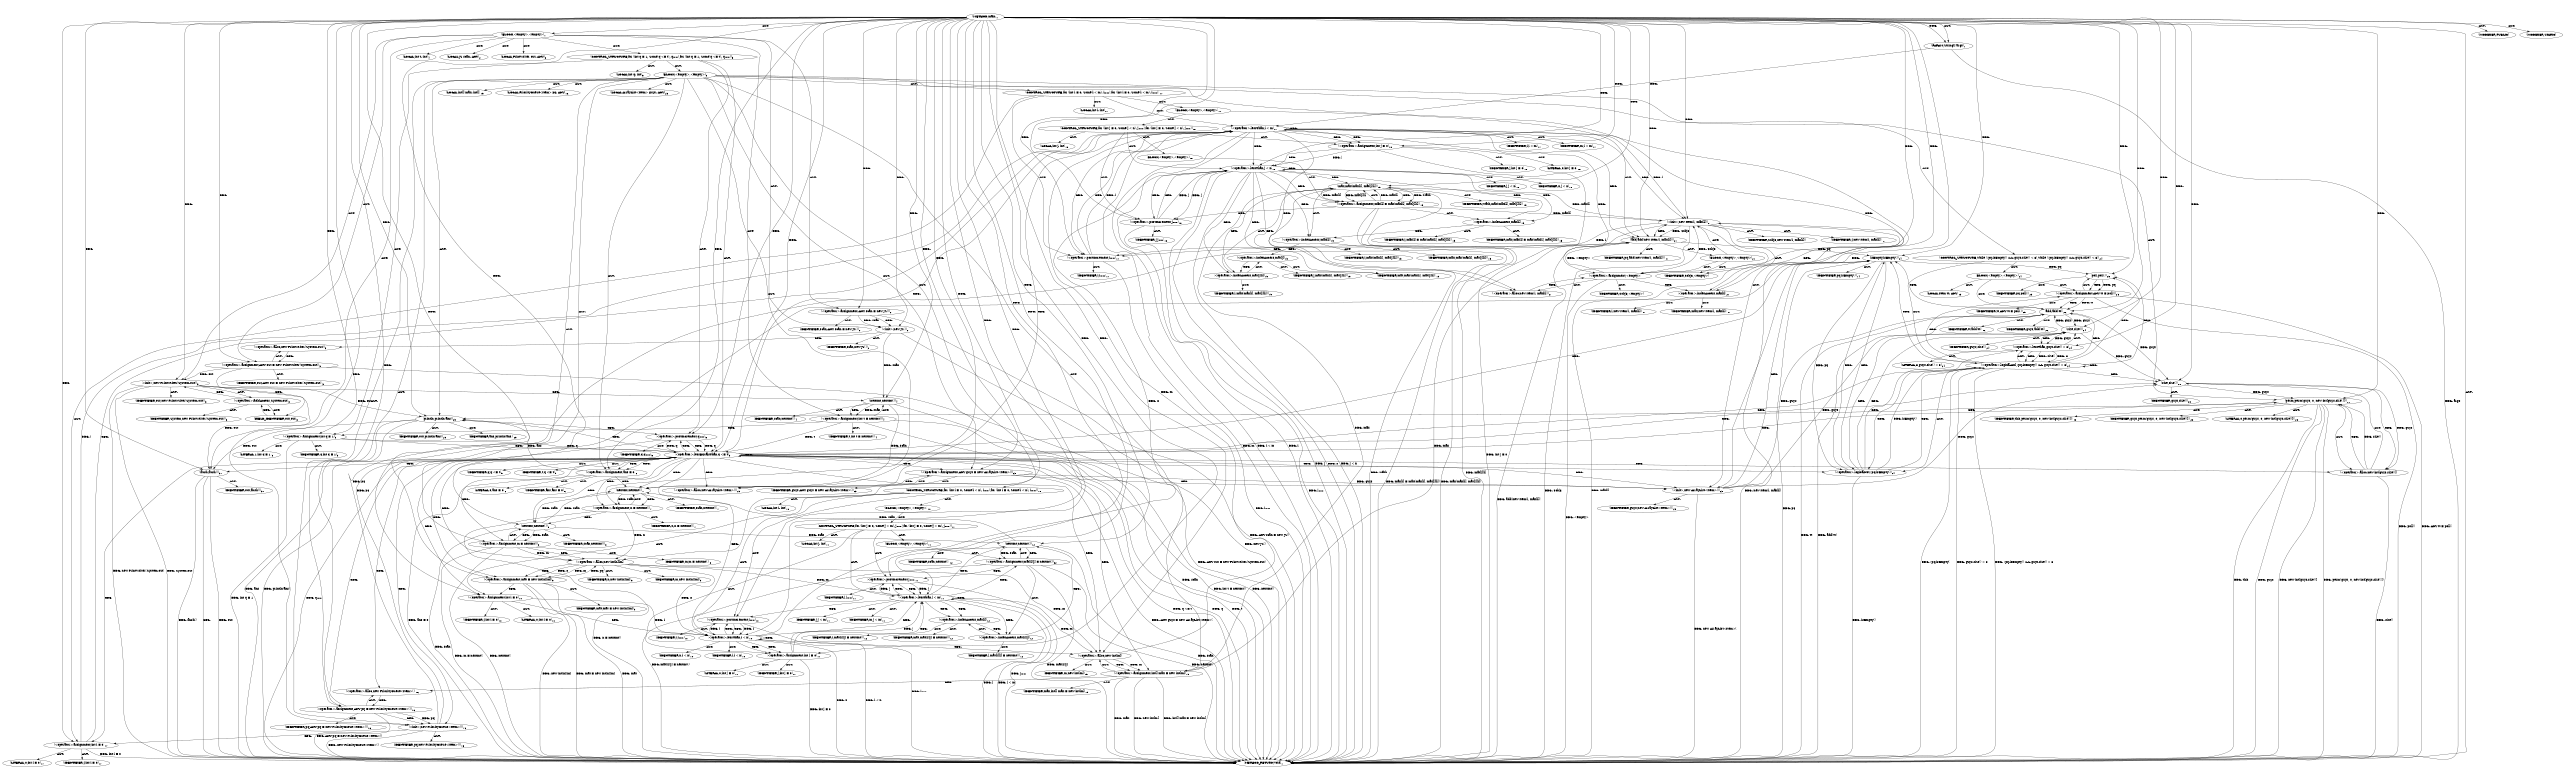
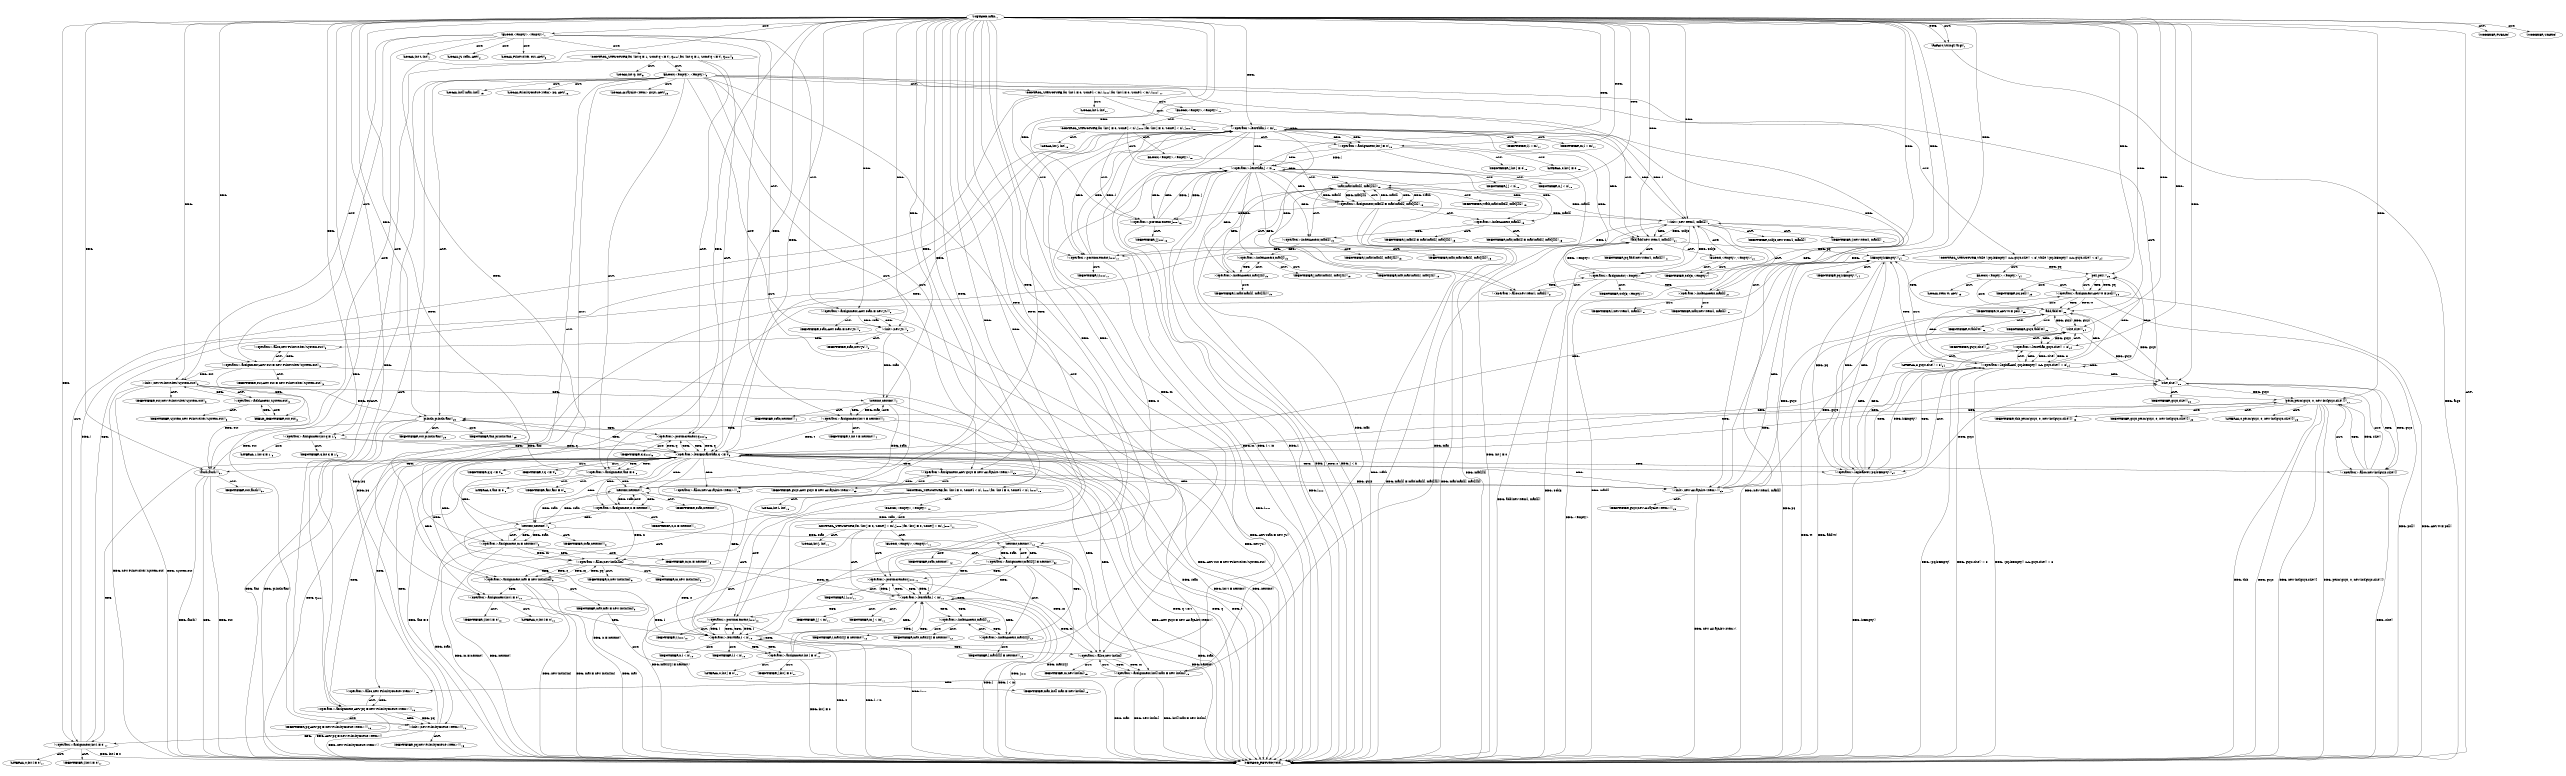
(1604, 88) -> (1215, 24)
(1274, 250) -> (1242, 215)
(2022, 356) -> (2022, 356)
(1100, 682) -> (784, 683)
(238, 745) -> none
